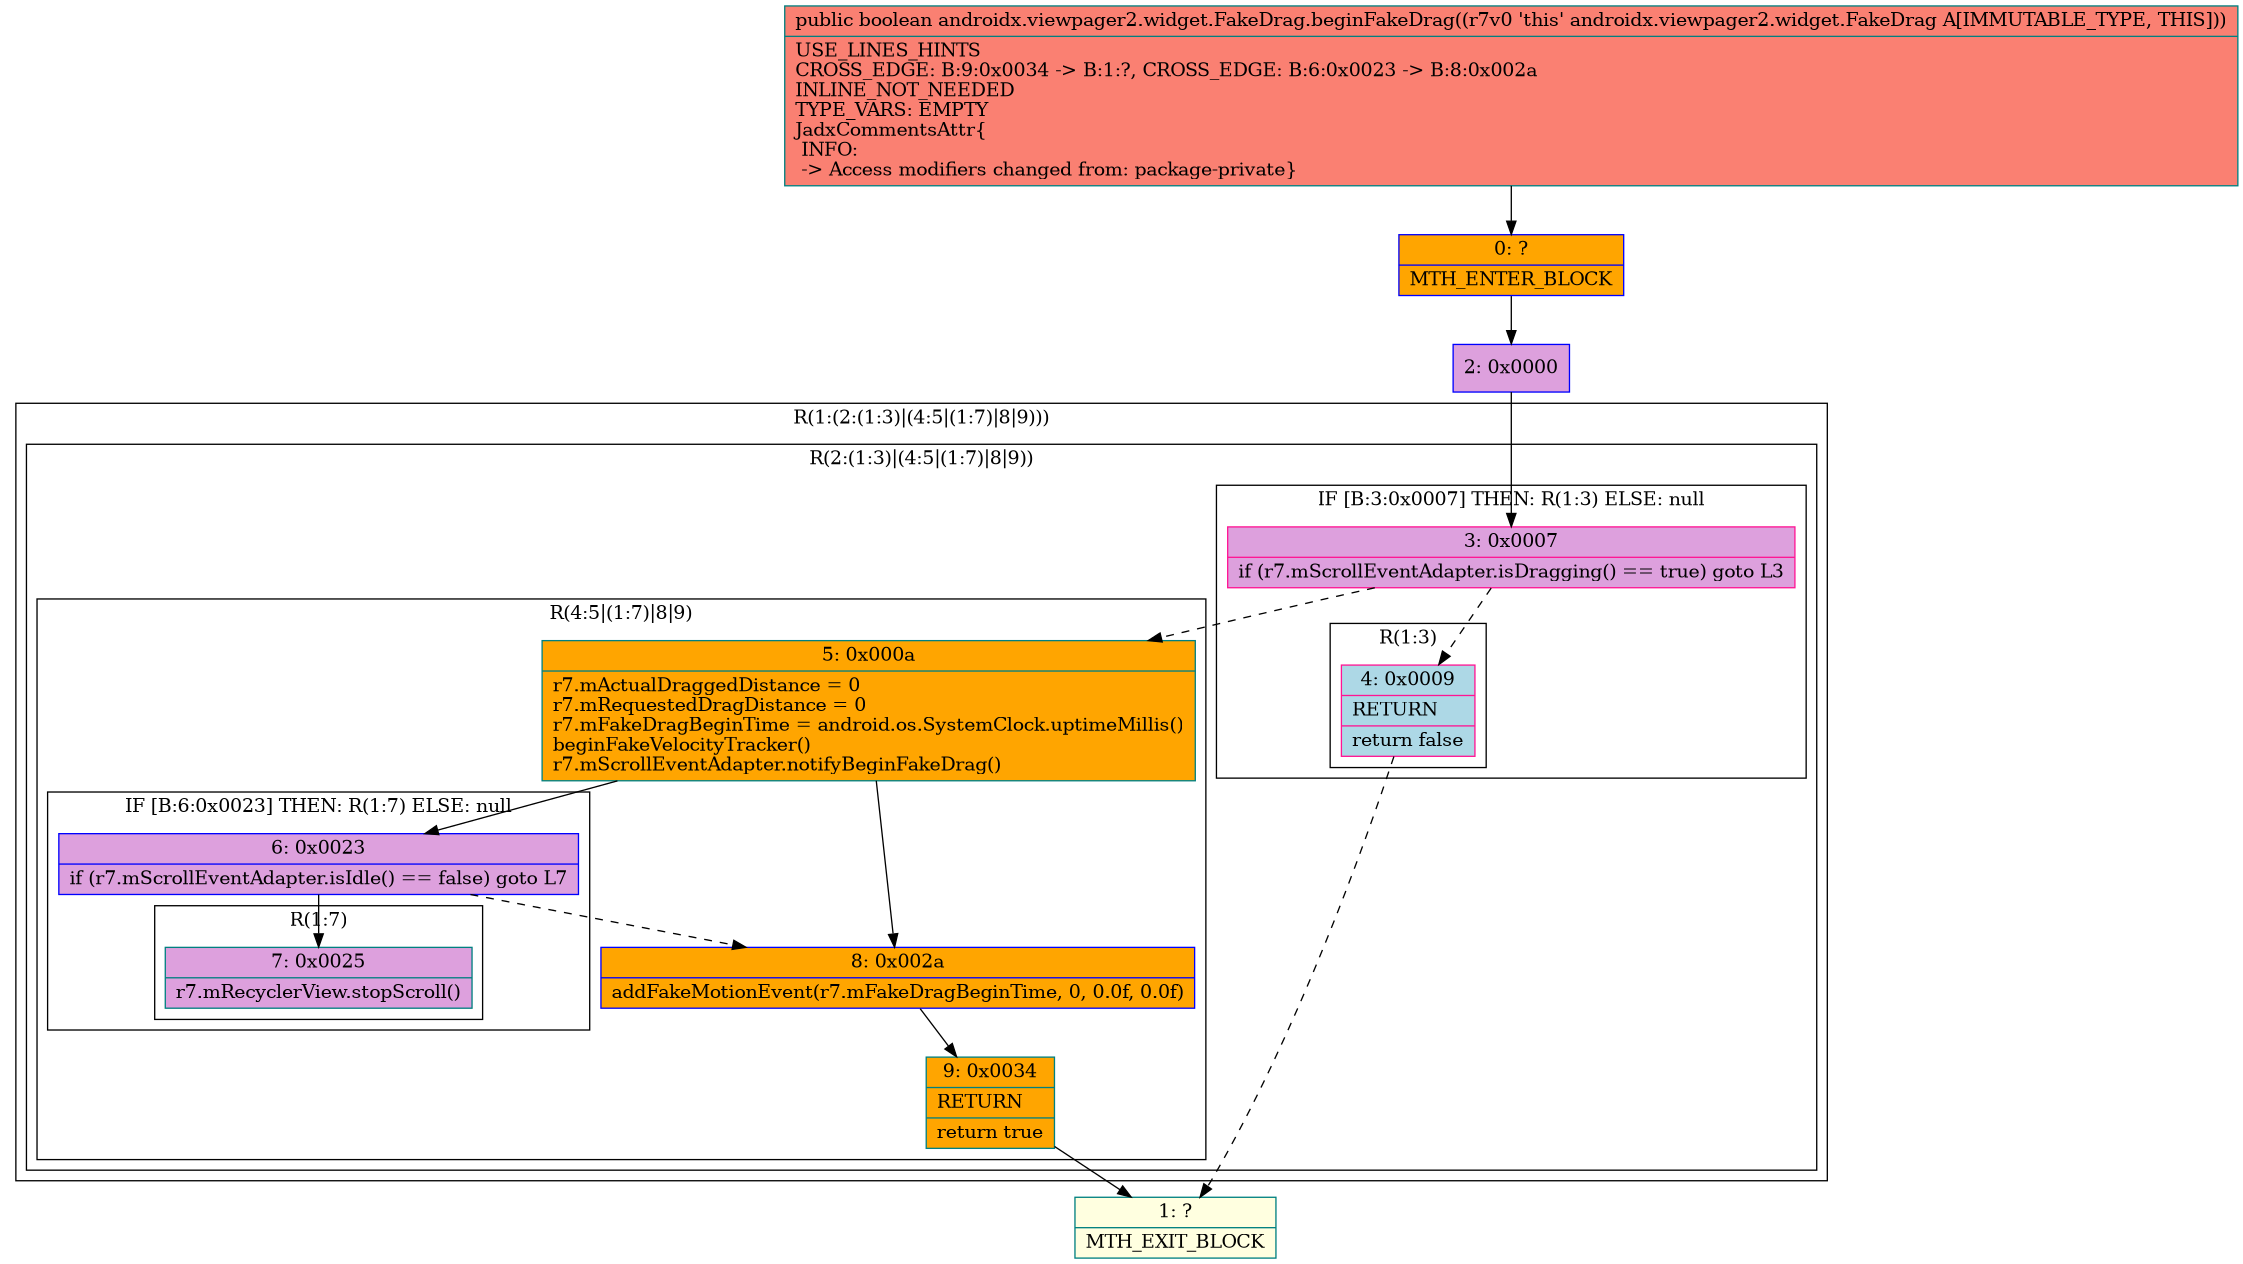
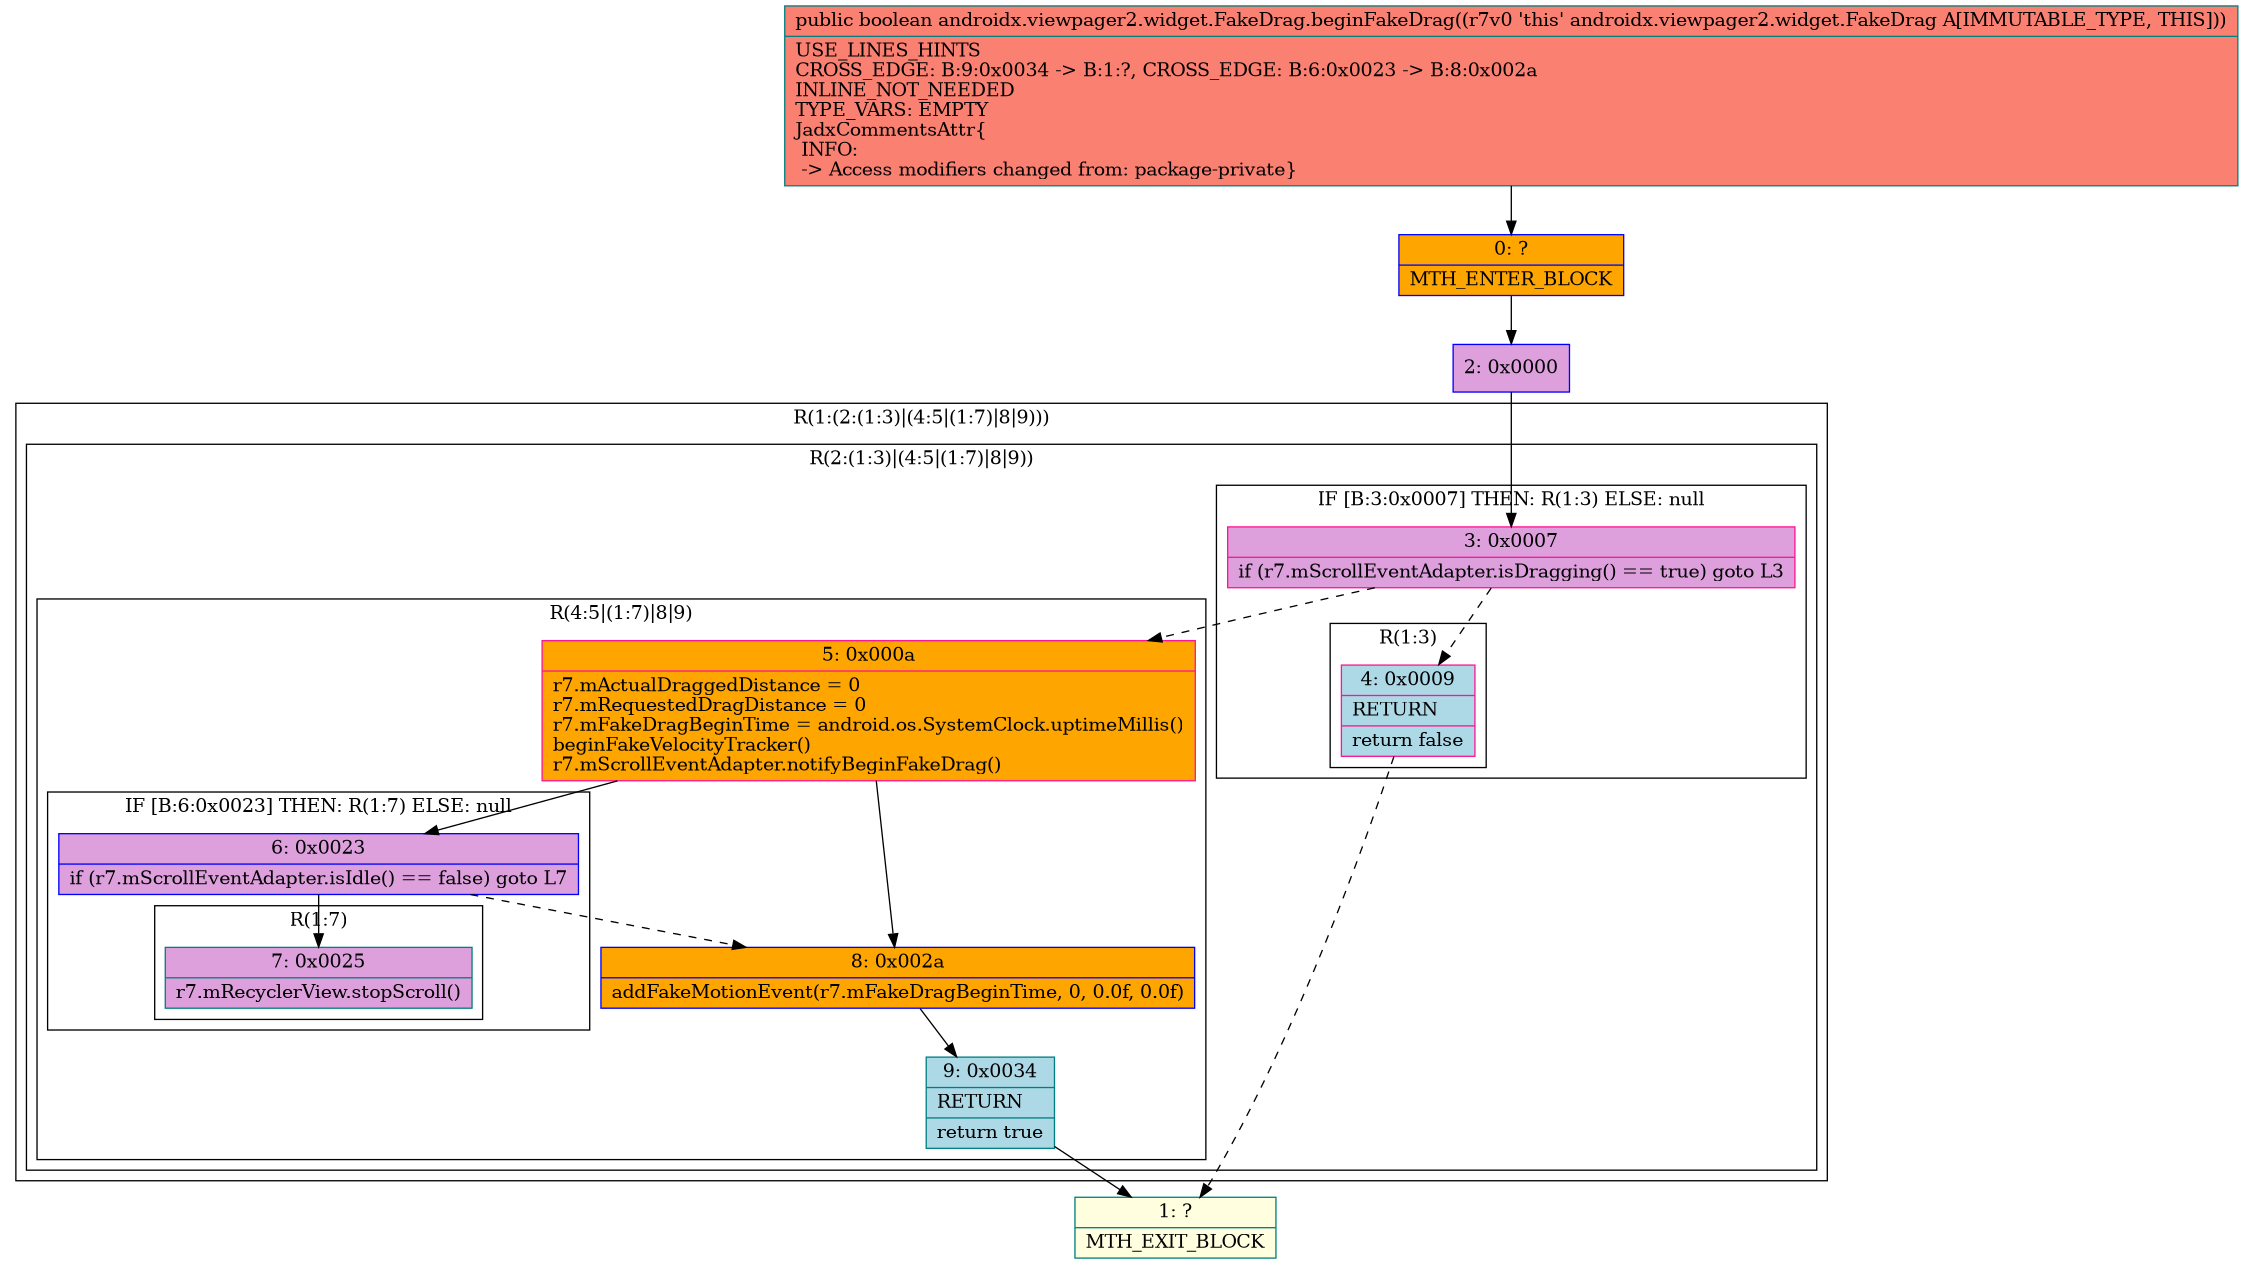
(869, 711) -> (869, 711)
(990, 1103) -> (990, 1103)
